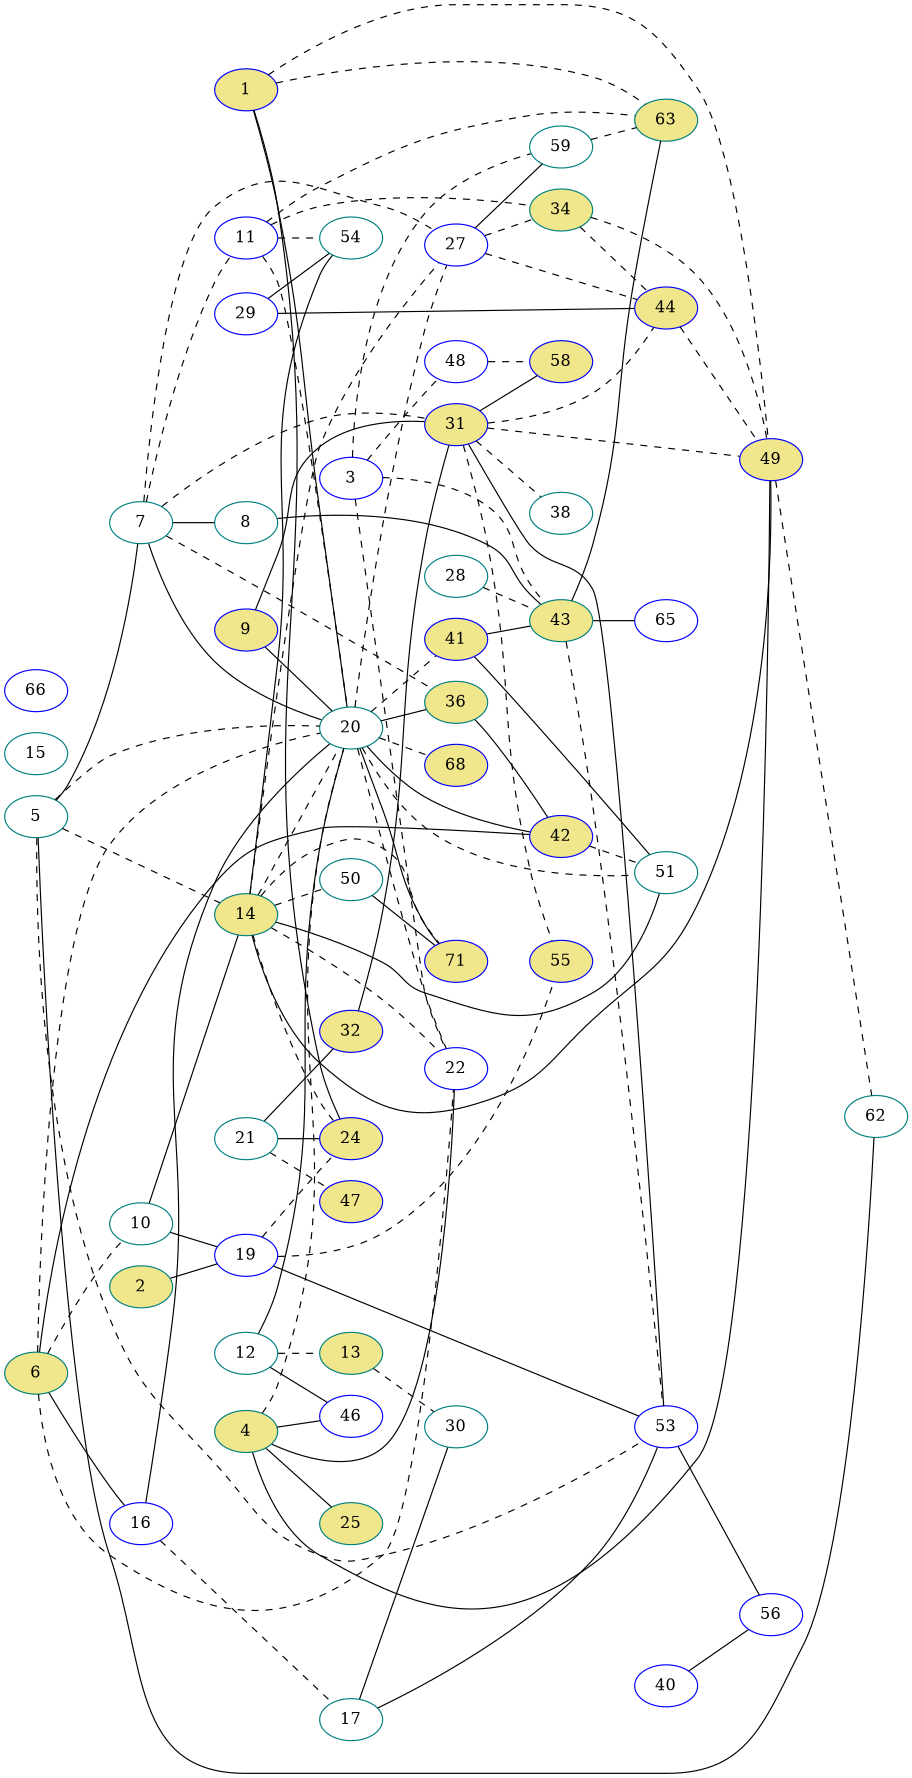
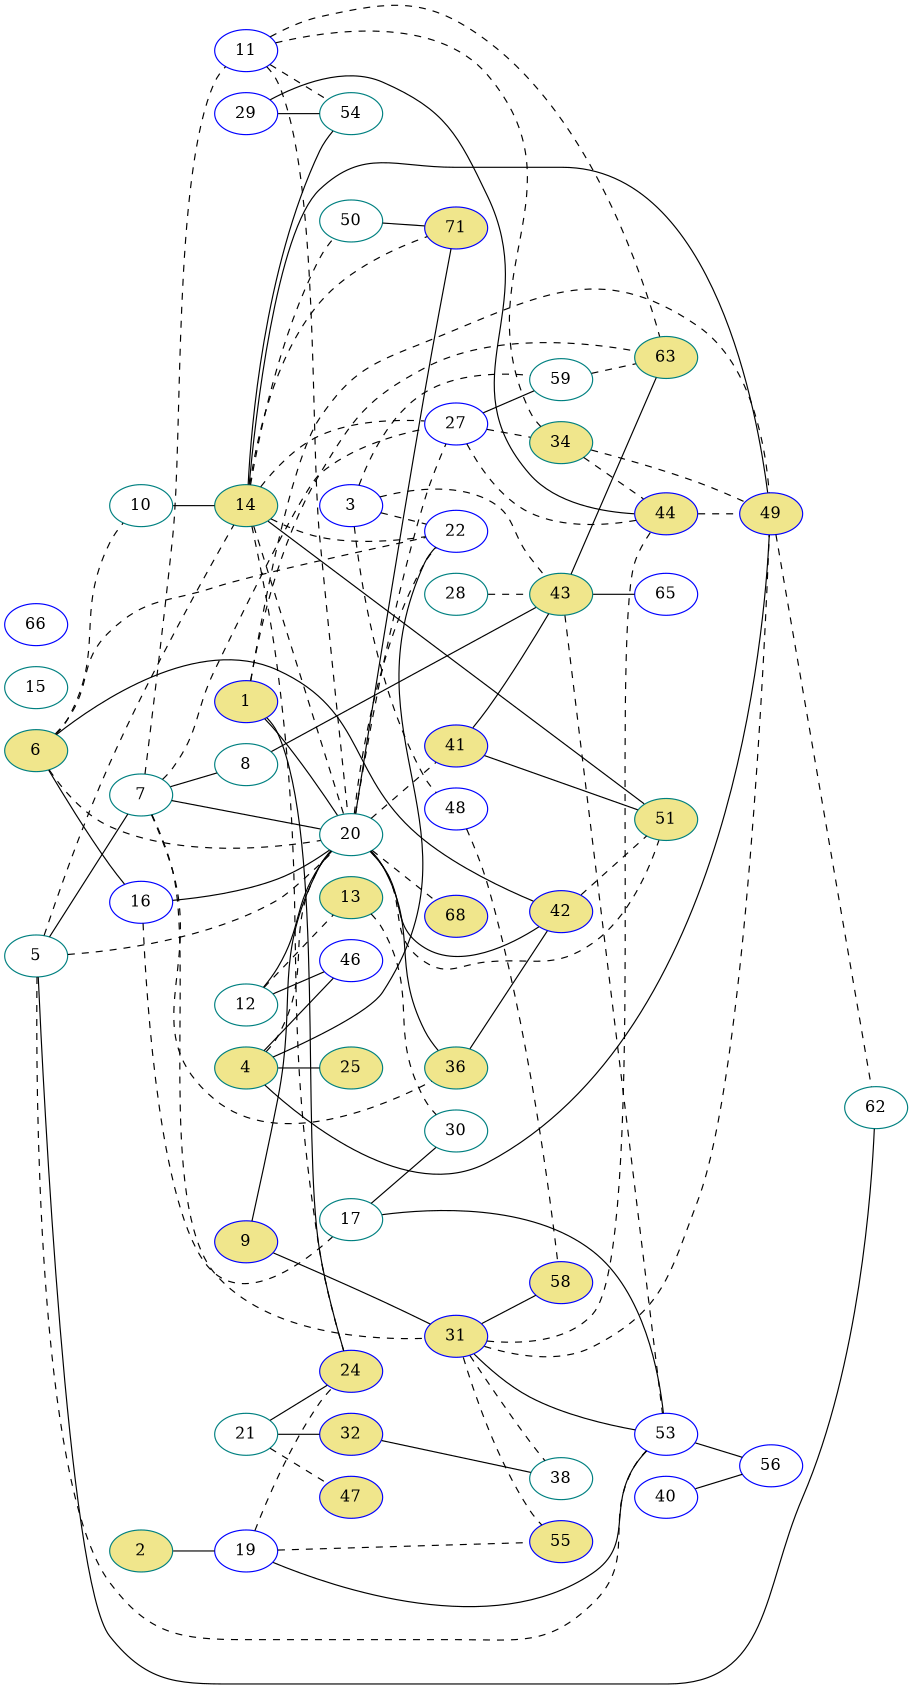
(404, 728) -> (456, 1456)
(666, 873) -> (666, 819)
(194, 1240) -> none
